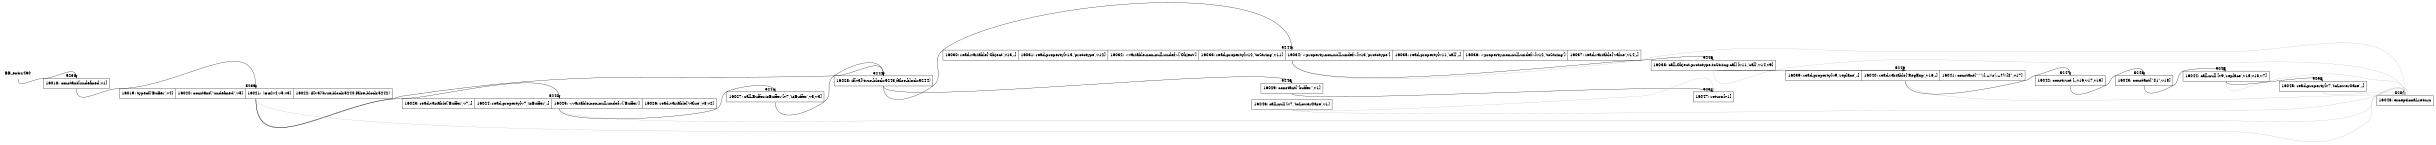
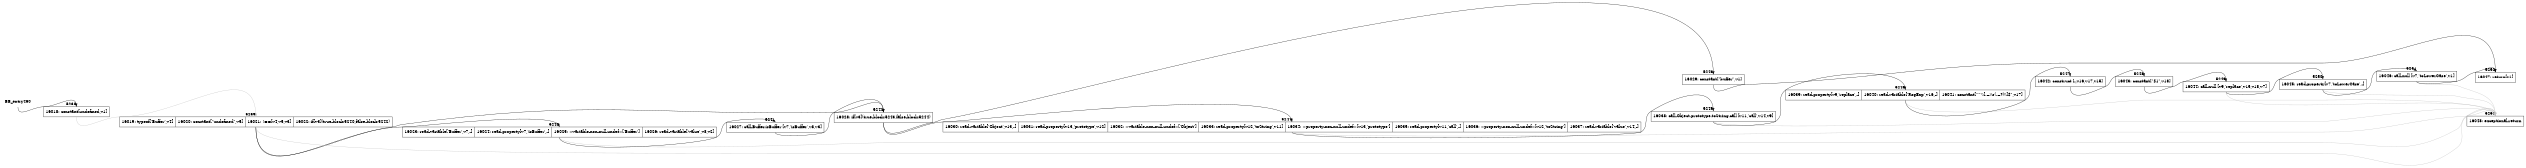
(171, 78) -> (171, 107)
none -> (2371, 84)
(1507, 104) -> (2457, 81)
